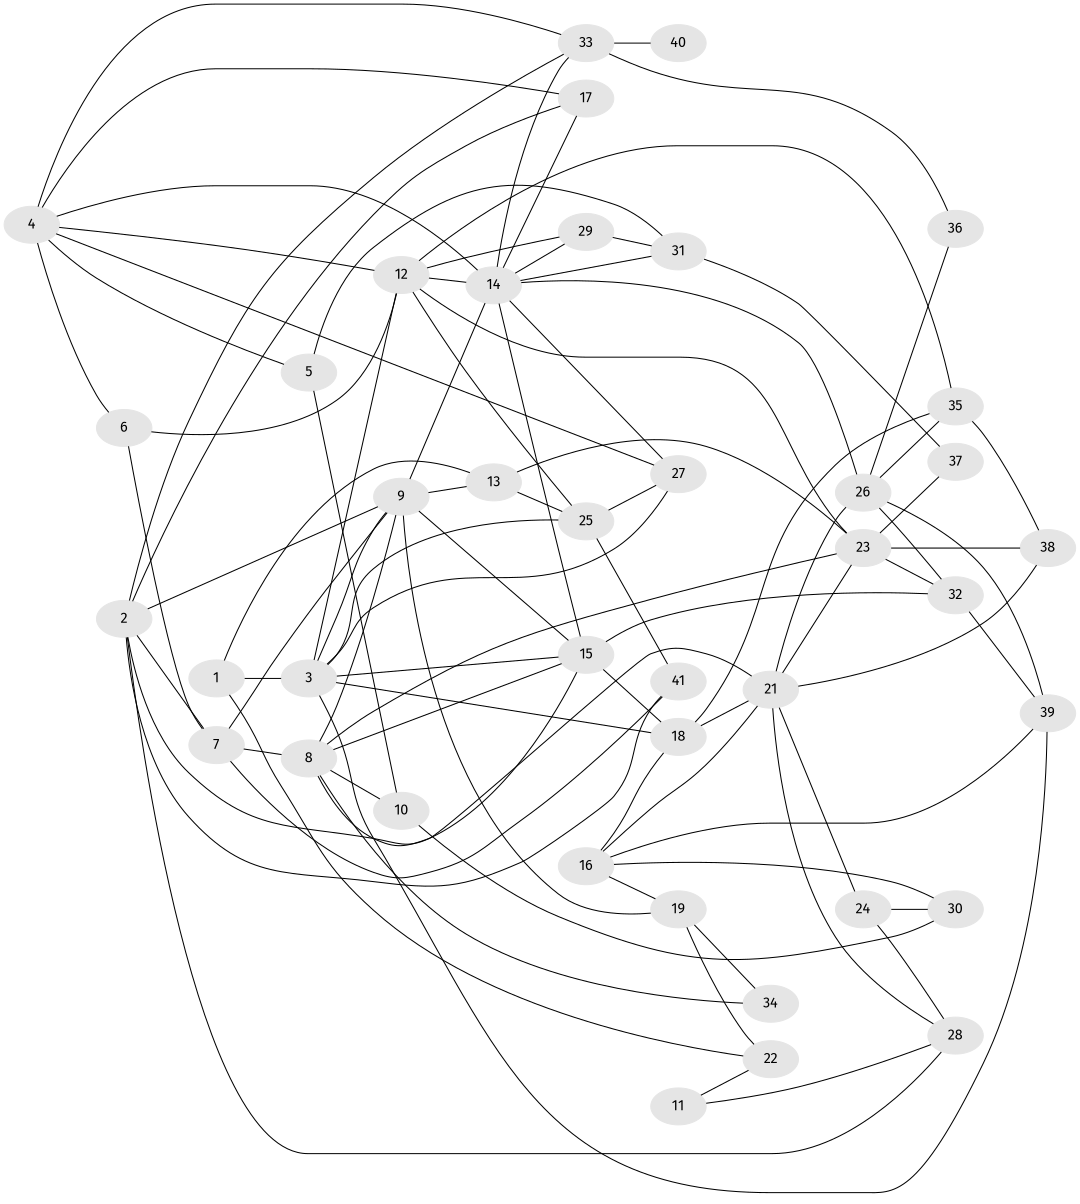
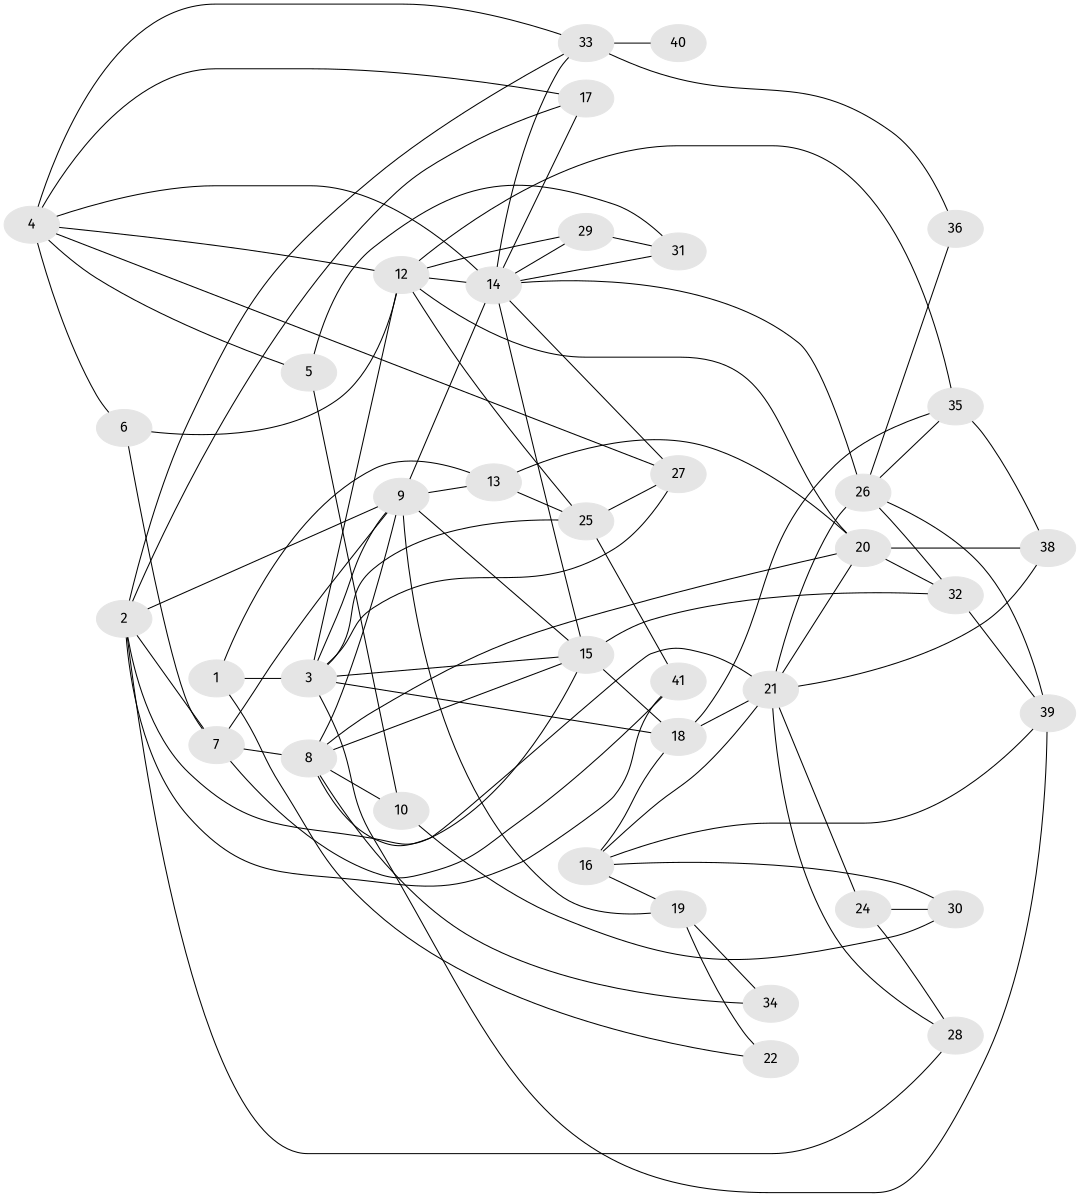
(956, 462) -> none
(863, 548) -> (863, 548)
(678, 1106) -> none
